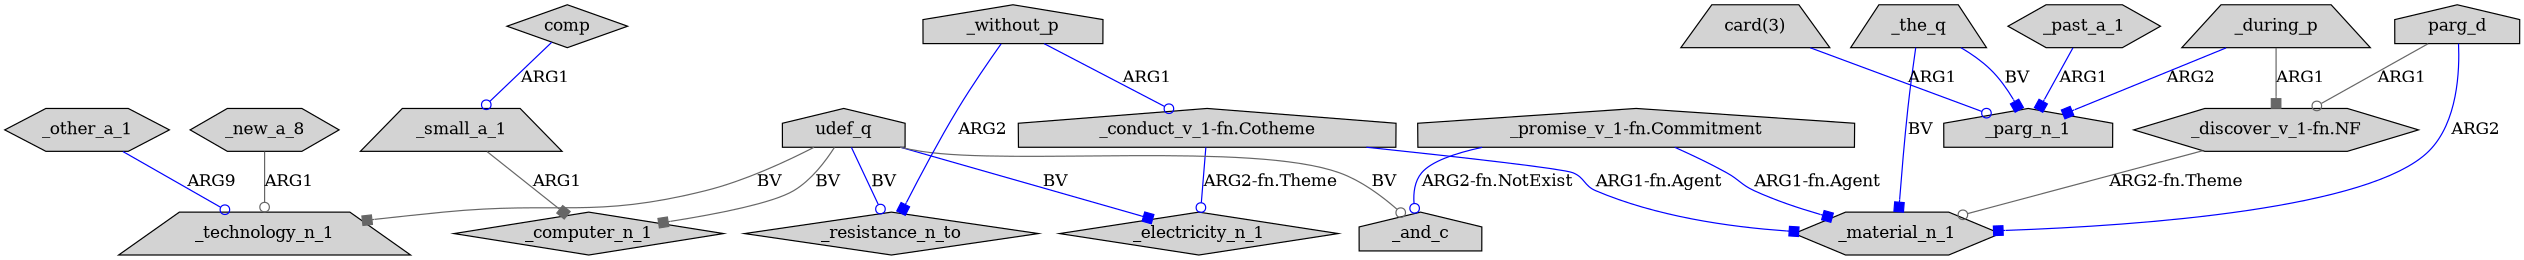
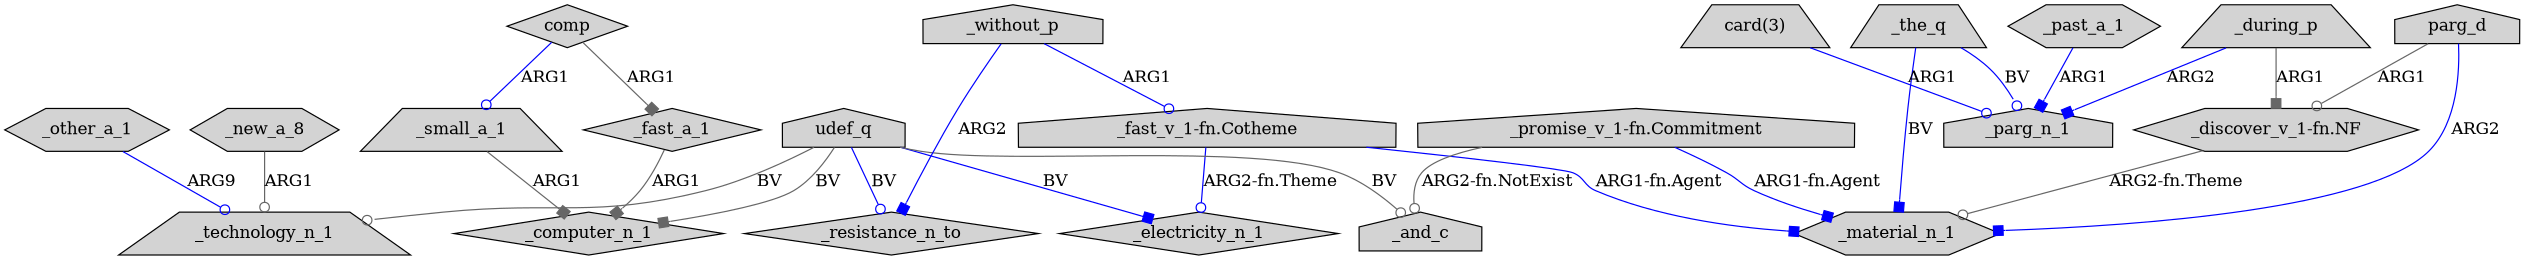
(1991, 70) -> (1991, 70)
none -> (672, 130)
(1207, 130) -> (1207, 130)
(1435, 163) -> (1435, 163)
(599, 207) -> (599, 207)
